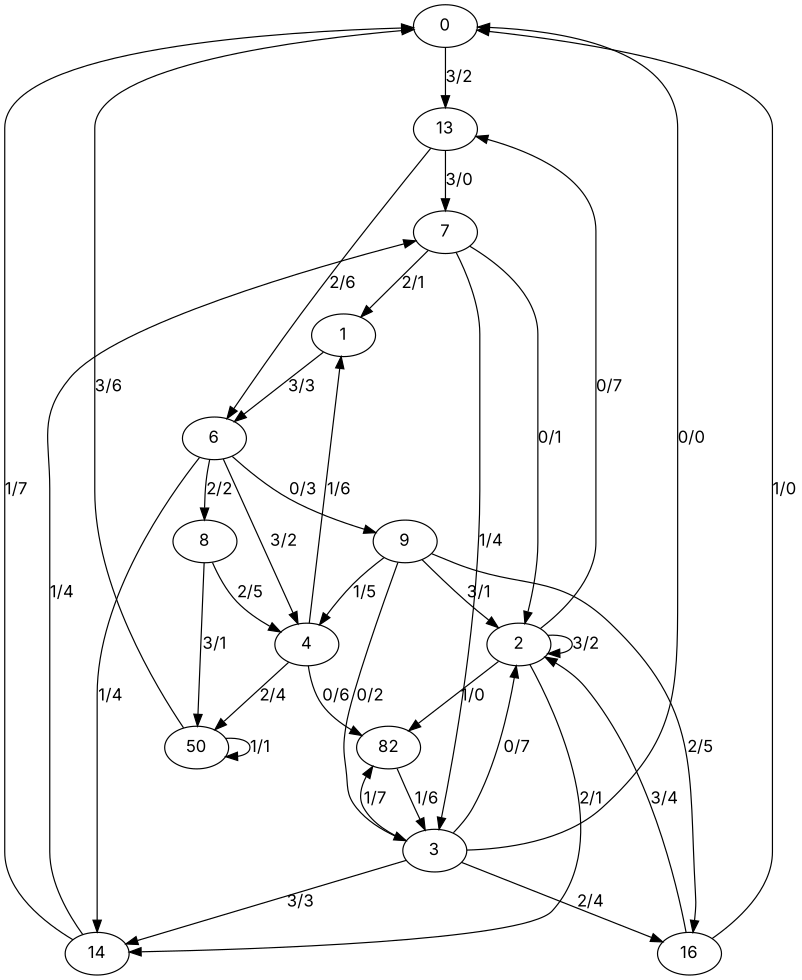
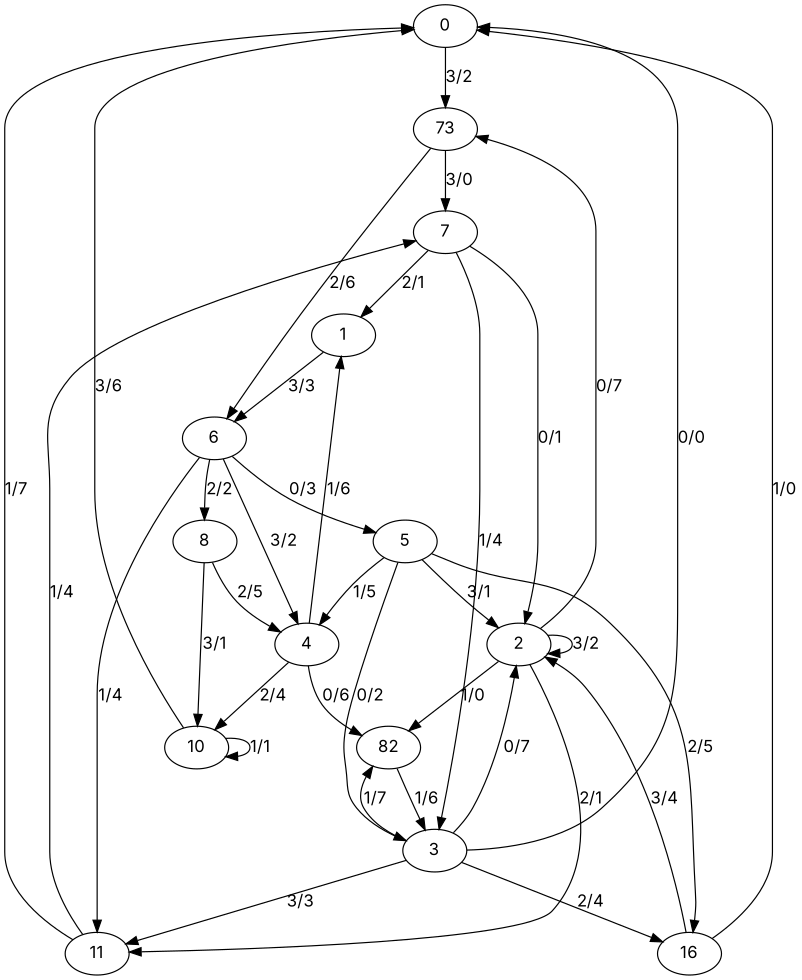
(445, 129) -> (445, 129)
(405, 541) -> (405, 541)
(197, 748) -> (197, 748)
(97, 954) -> (97, 954)
